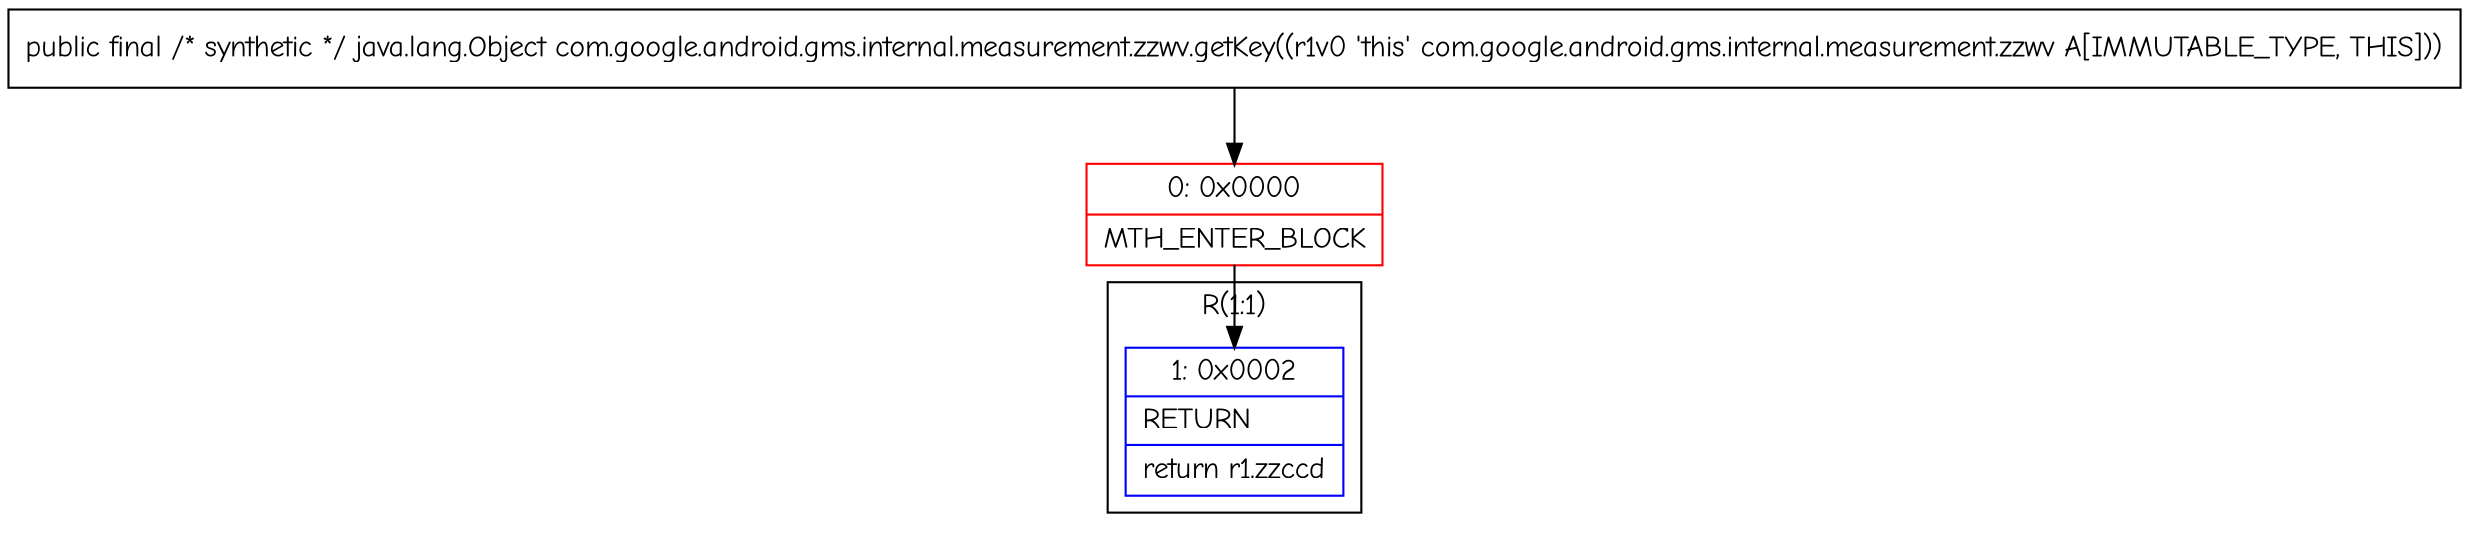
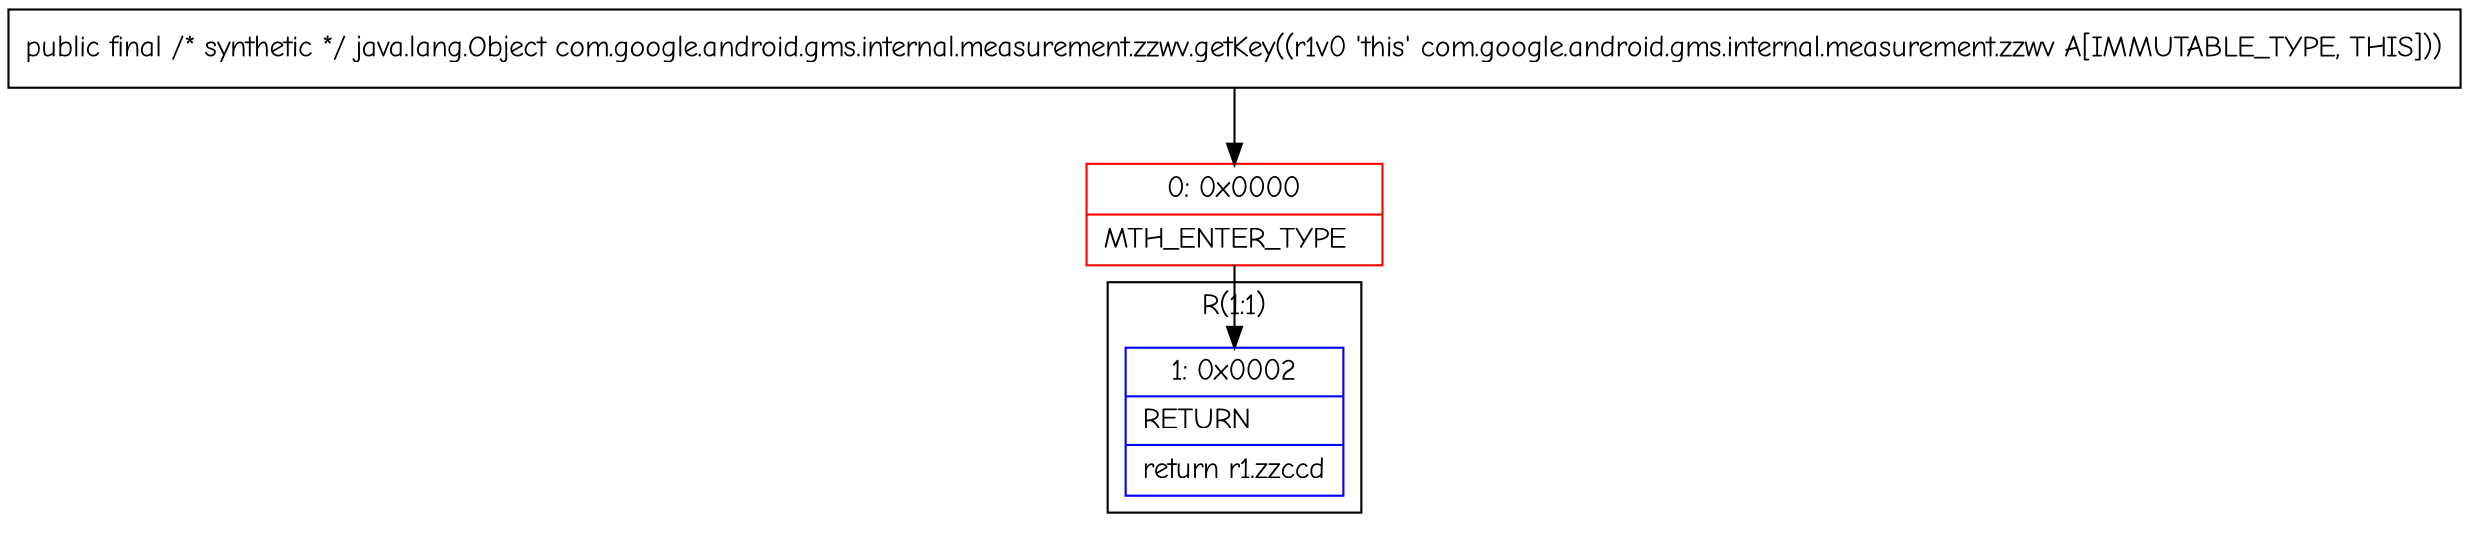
(1235, 239) -> (1225, 239)
